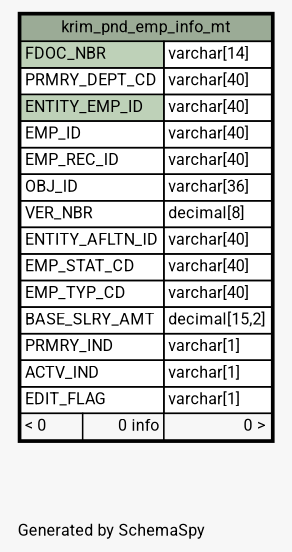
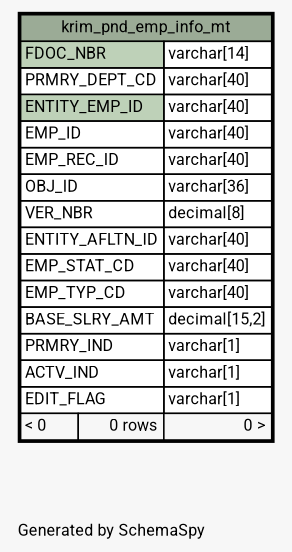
(139, 426) -> (134, 426)
